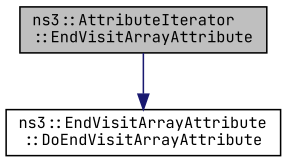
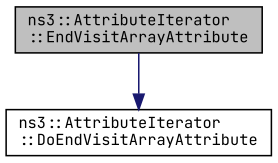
(143, 133) -> (139, 133)
